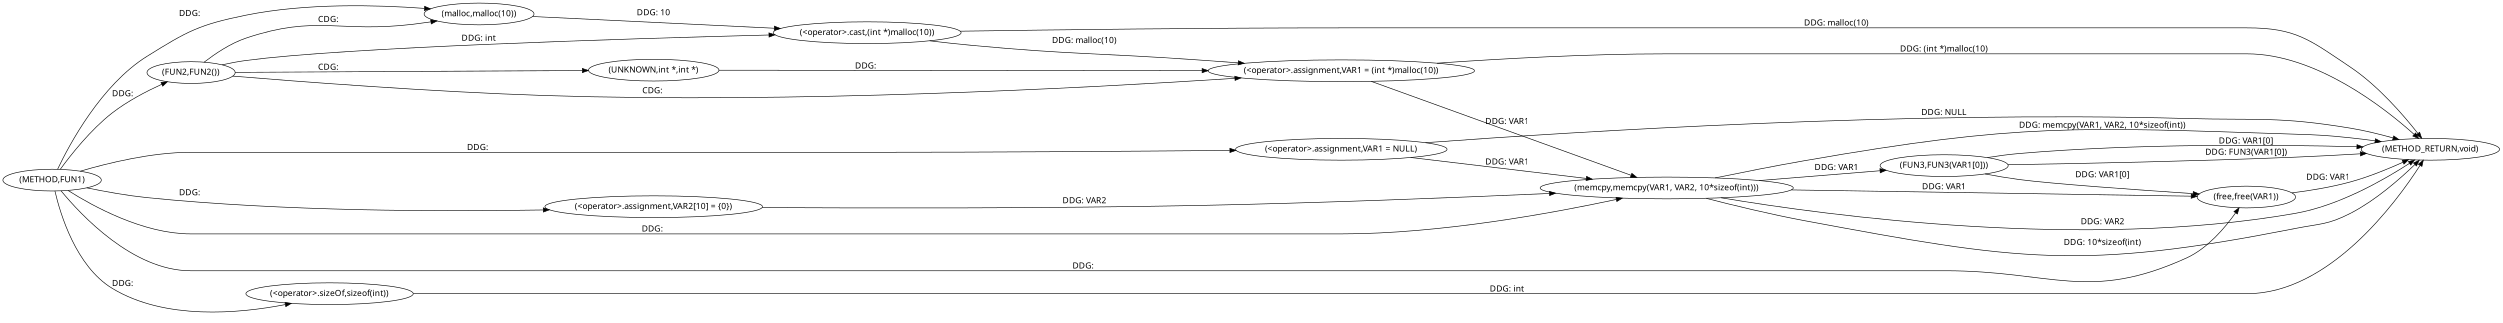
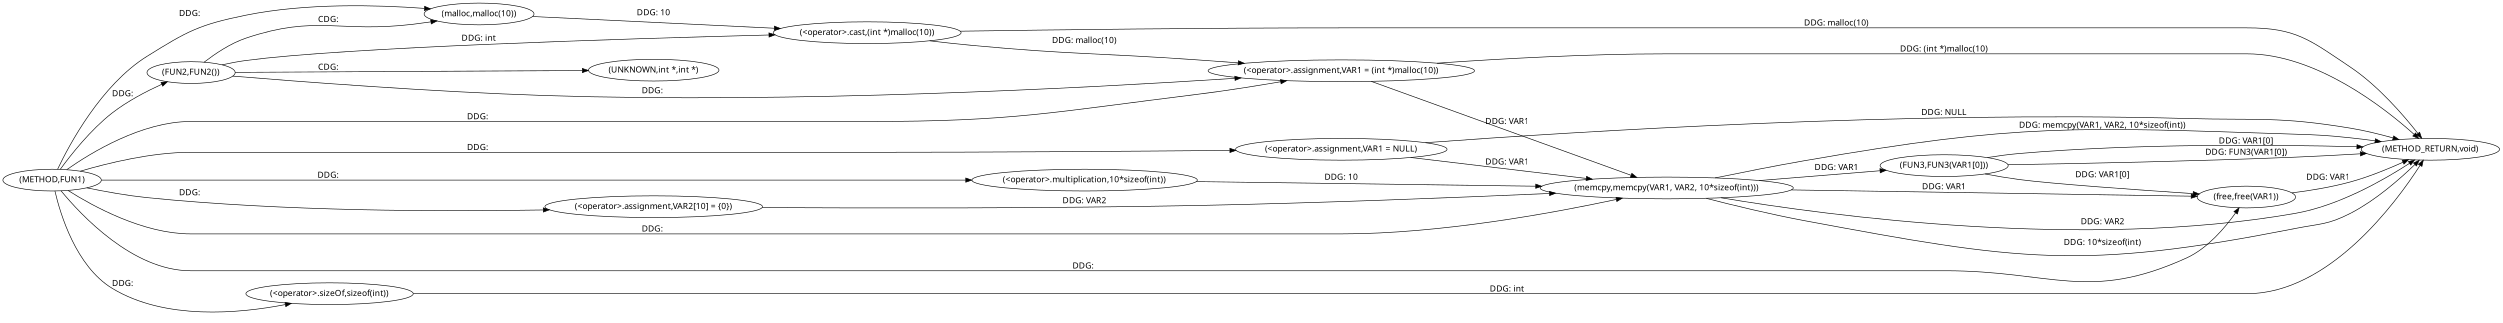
(961, 70) -> (669, 122)
(654, 91) -> (654, 91)
none -> (1085, 180)
